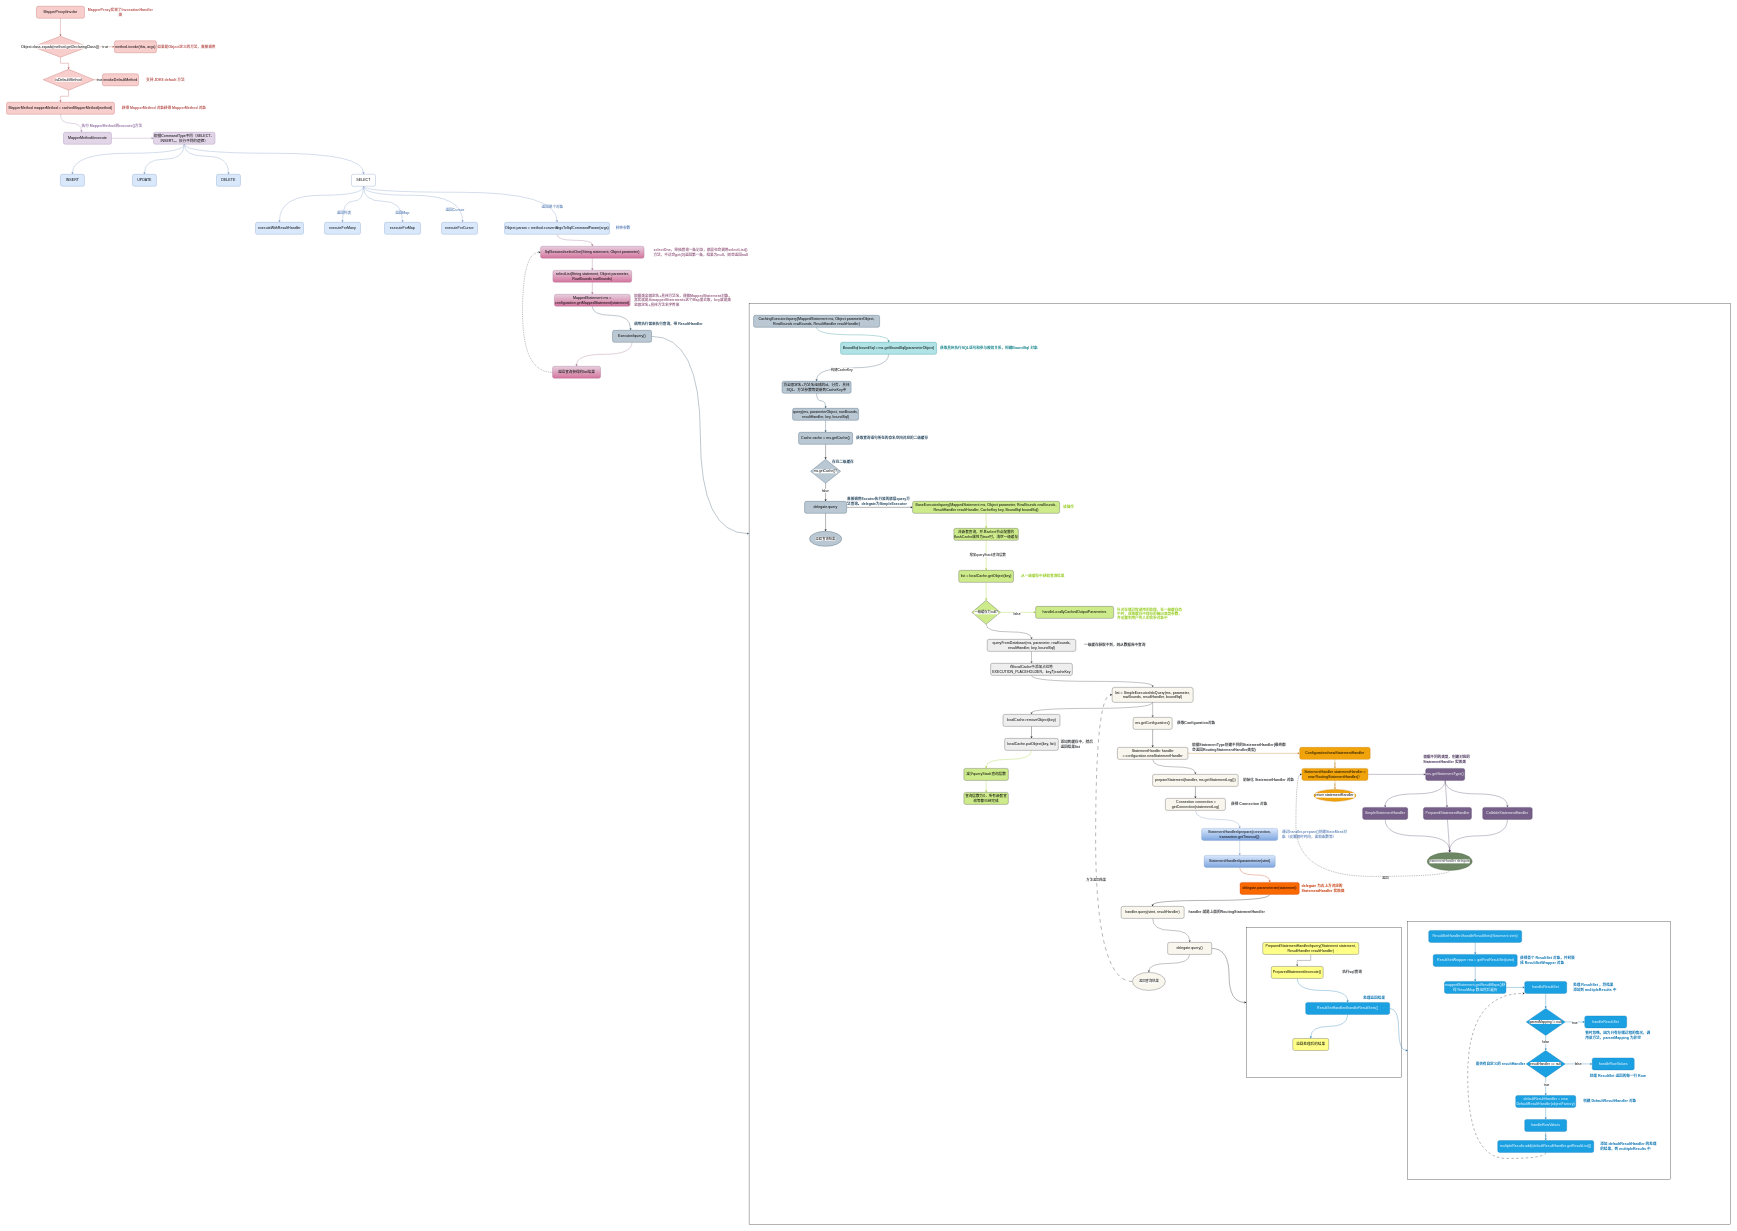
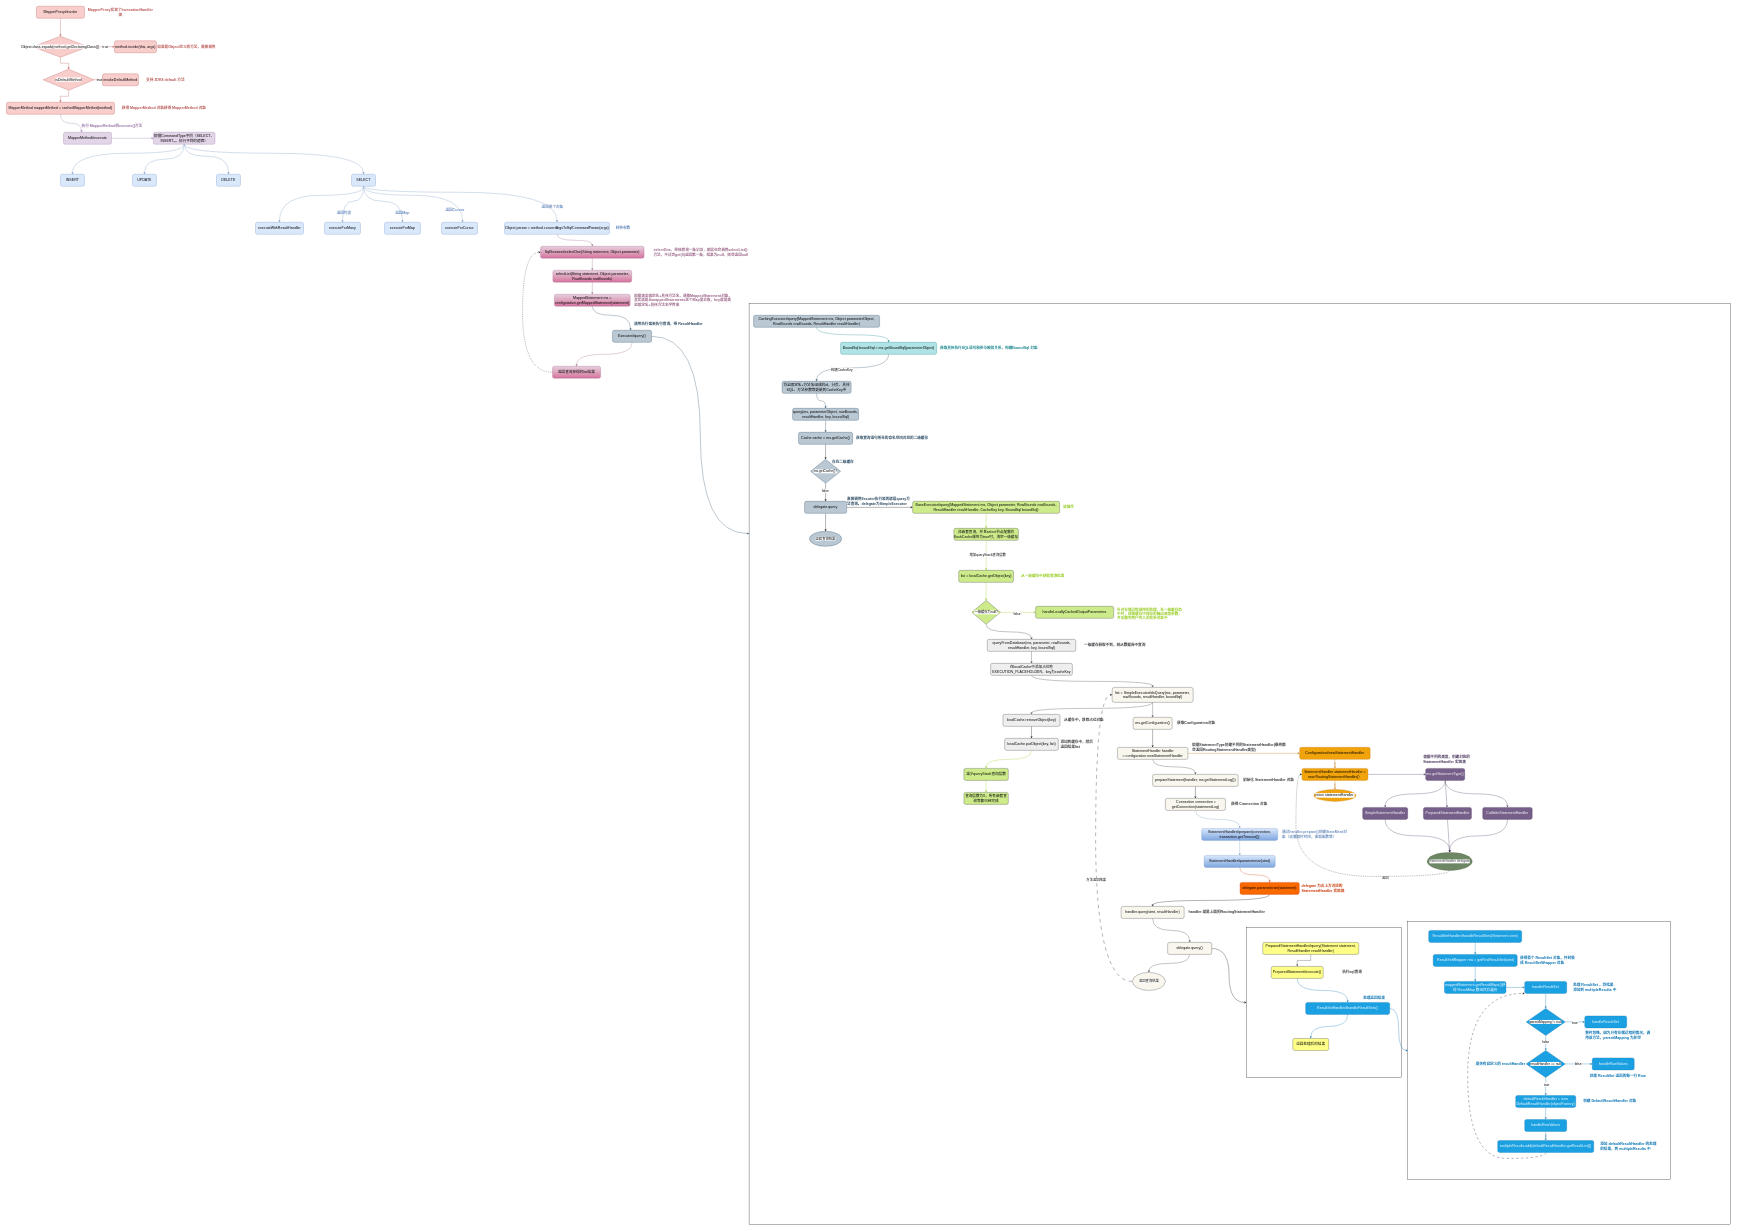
(363, 180) -> (363, 180)
none -> (1083, 720)
